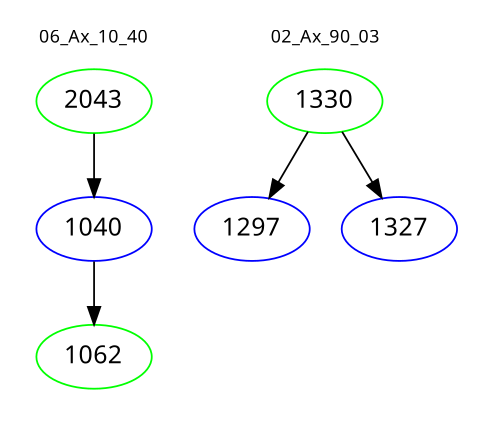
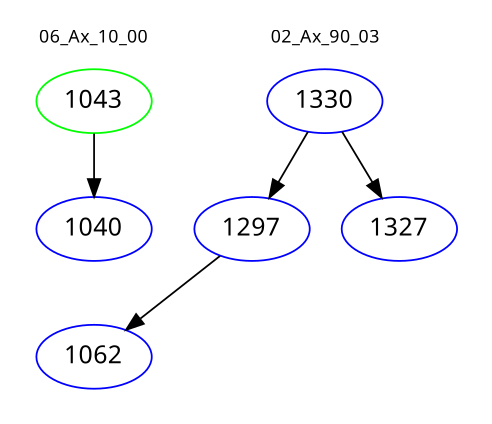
(94, 38) -> (94, 38)
(94, 101) -> (94, 101)
(325, 101) -> (325, 101)
(94, 284) -> (180, 287)
(94, 357) -> (94, 357)
